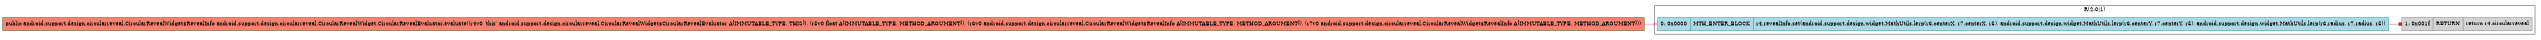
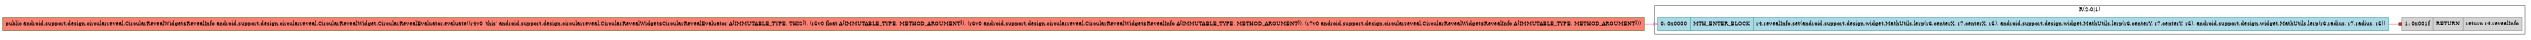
(2498, 24) -> (2493, 24)
